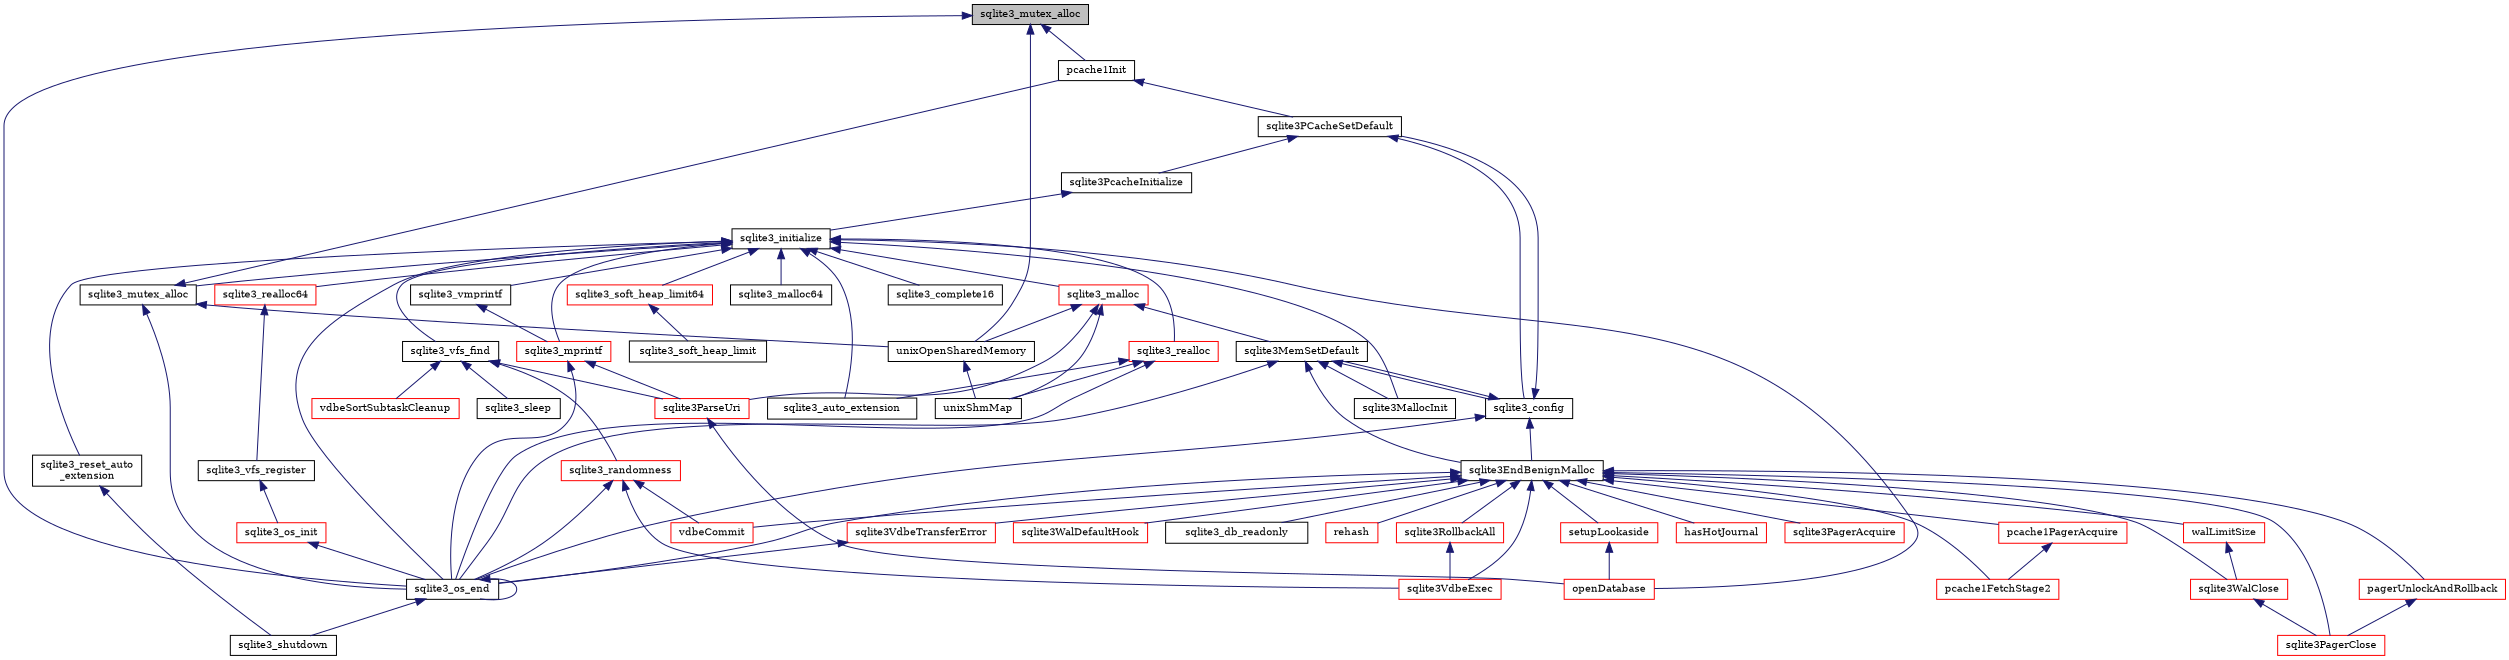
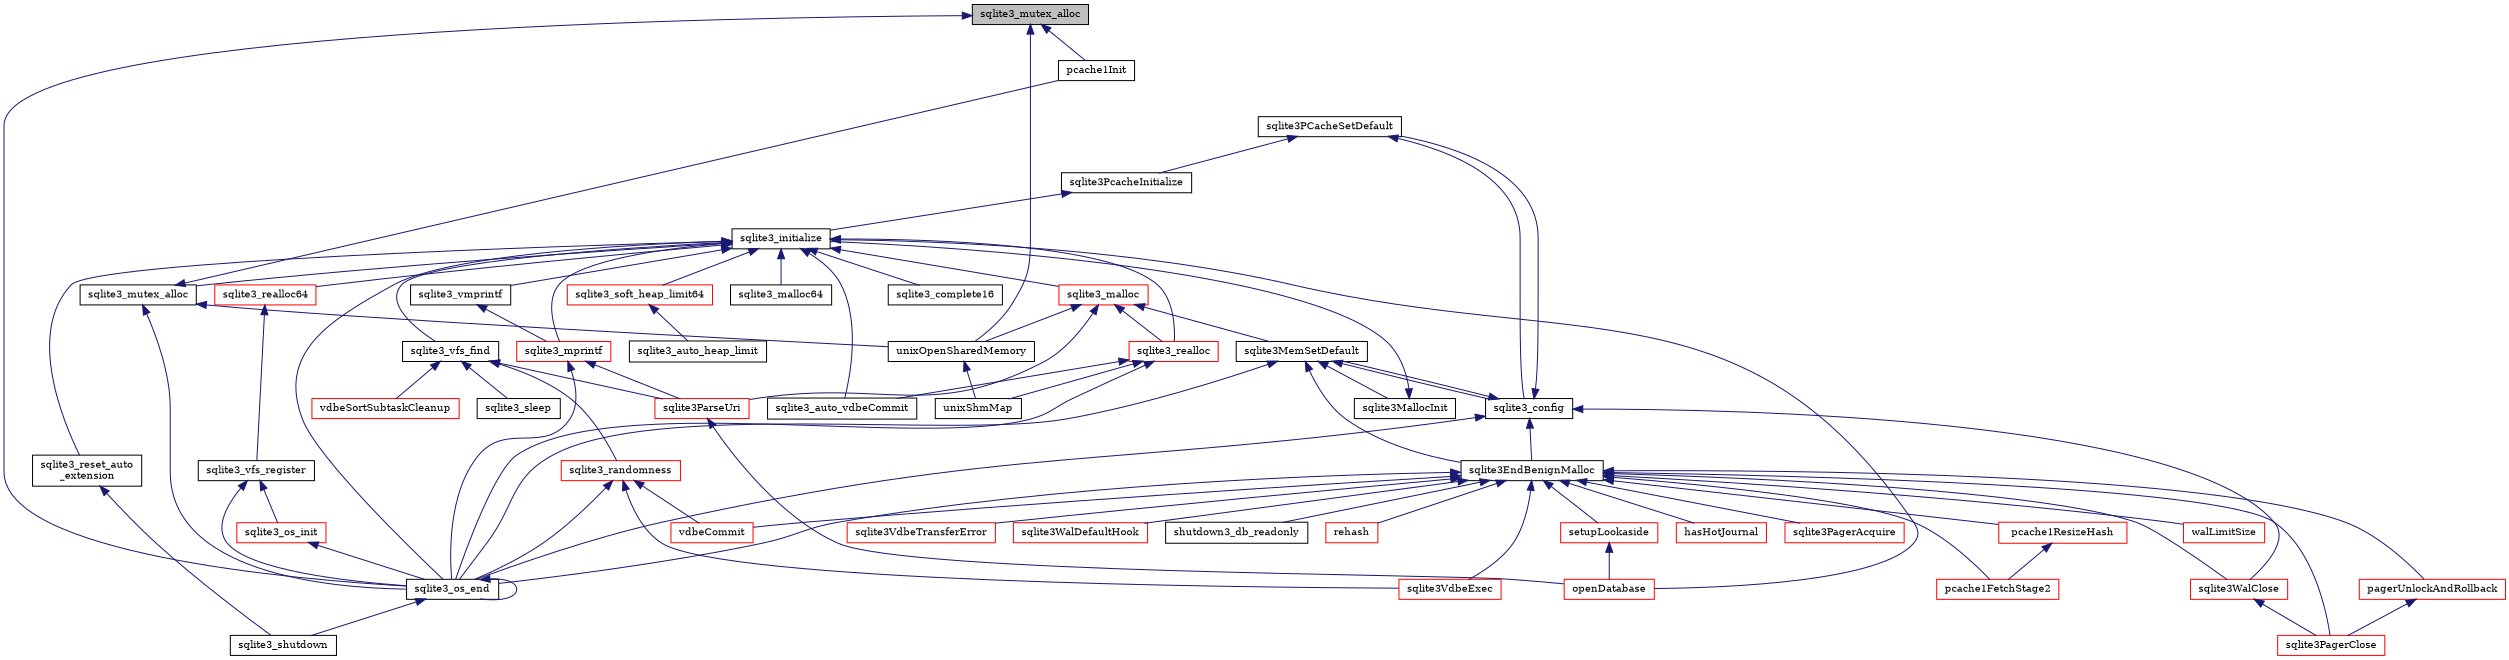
(1218, 100) -> none
(1158, 274) -> (1156, 271)
(698, 351) -> (698, 351)
(1078, 361) -> (1143, 326)
(842, 409) -> (842, 409)
(1237, 533) -> (1237, 533)
(1450, 533) -> none
(2063, 533) -> (2063, 533)
(745, 554) -> (260, 562)
(2233, 566) -> (1972, 429)
